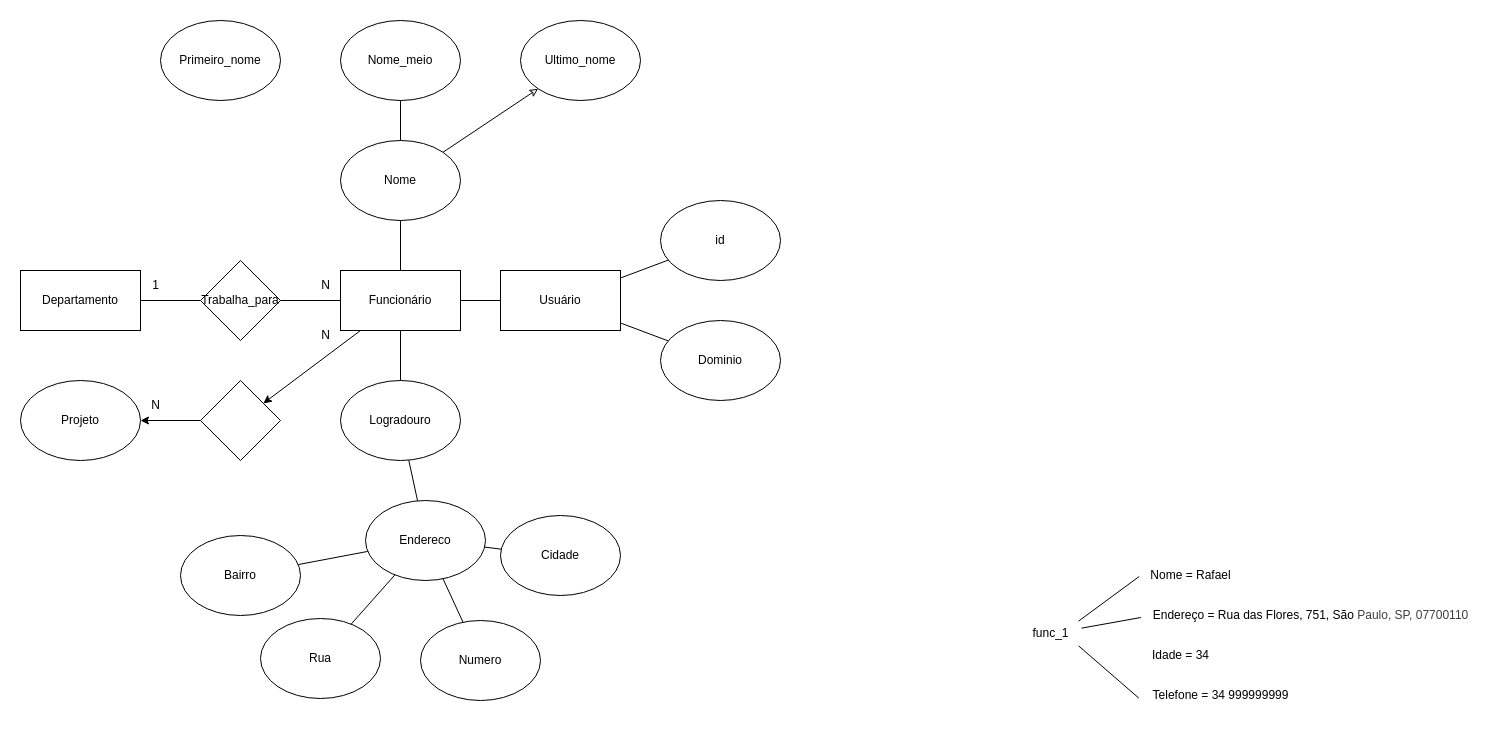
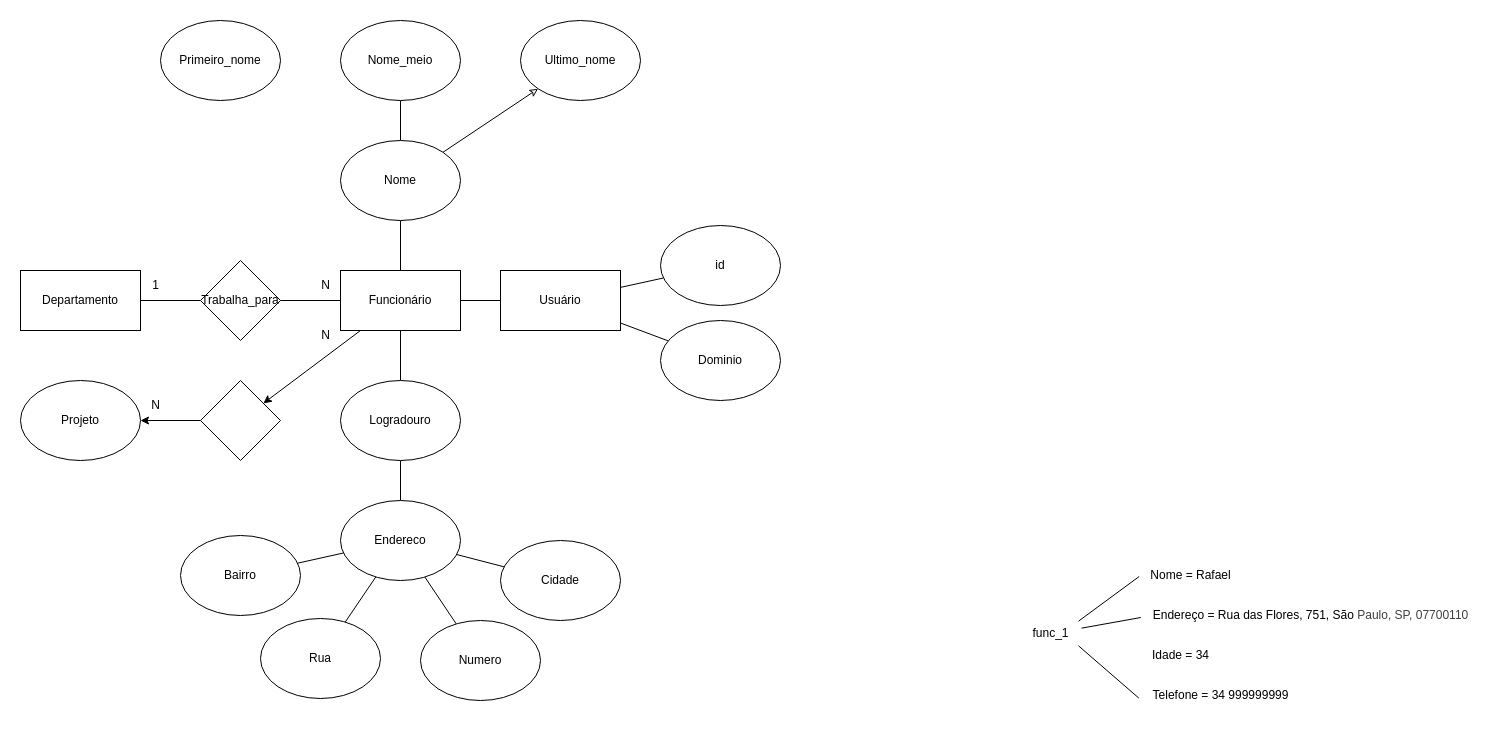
(721, 241) -> (721, 266)
(426, 541) -> (401, 541)
(561, 556) -> (561, 581)
